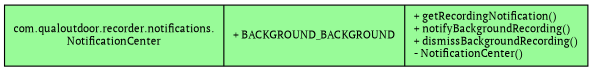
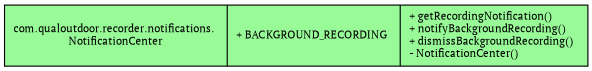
(314, 35) -> (312, 35)
